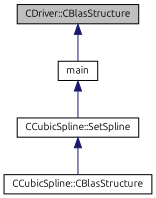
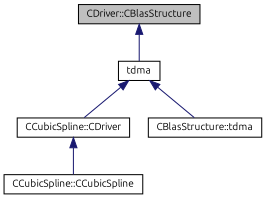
(78, 71) -> (139, 71)
(78, 128) -> (73, 128)
none -> (205, 128)
(78, 184) -> (73, 184)
